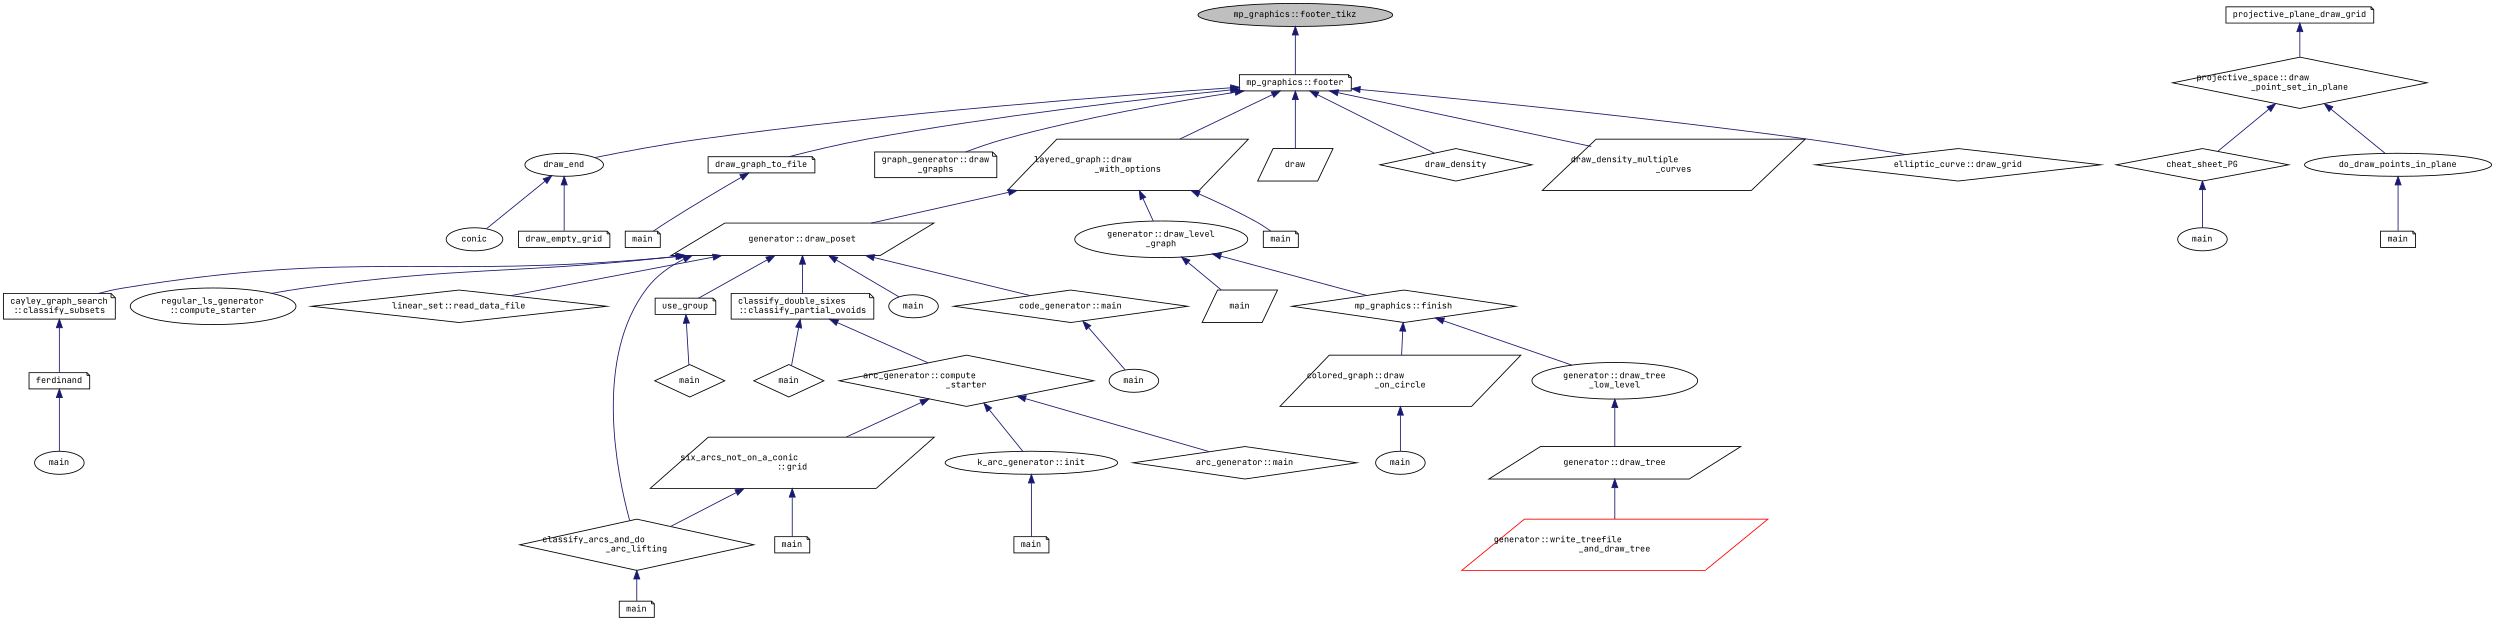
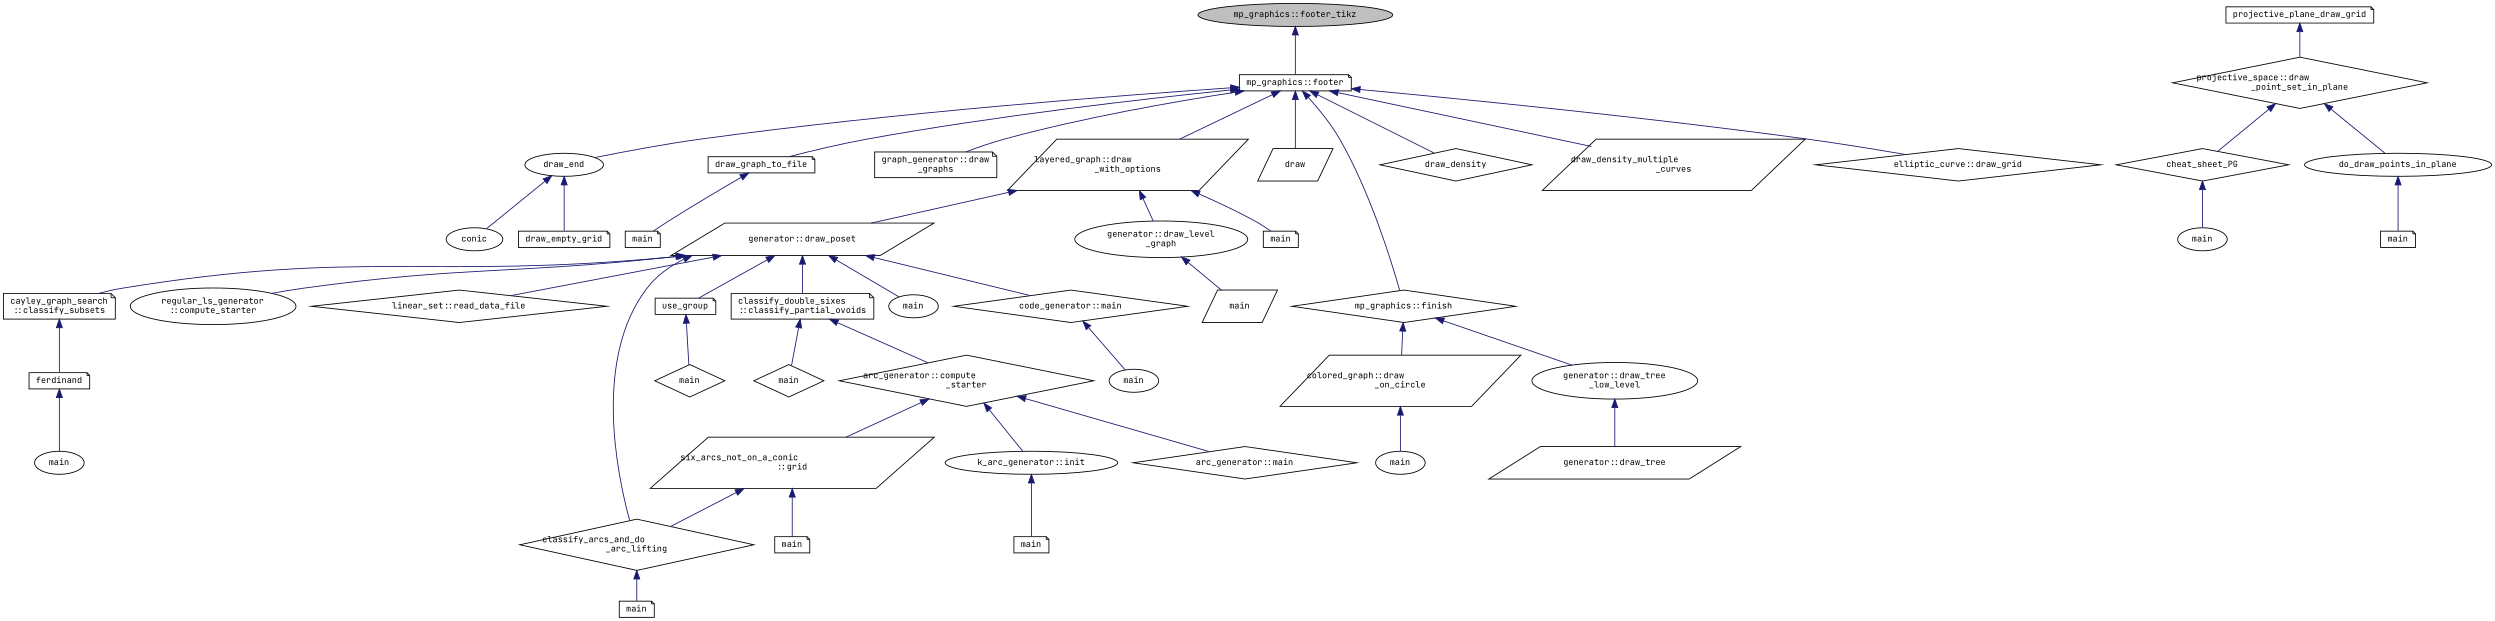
(1294, 276) -> (1364, 189)
(1615, 545) -> none
